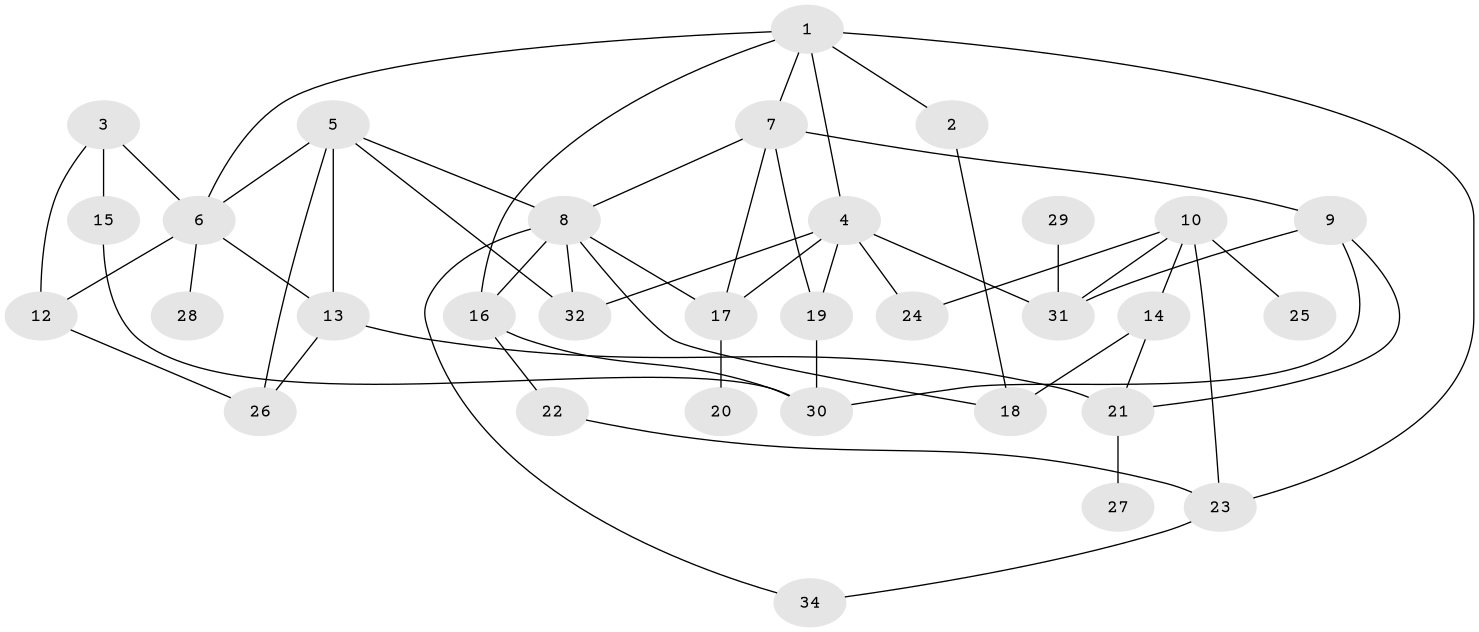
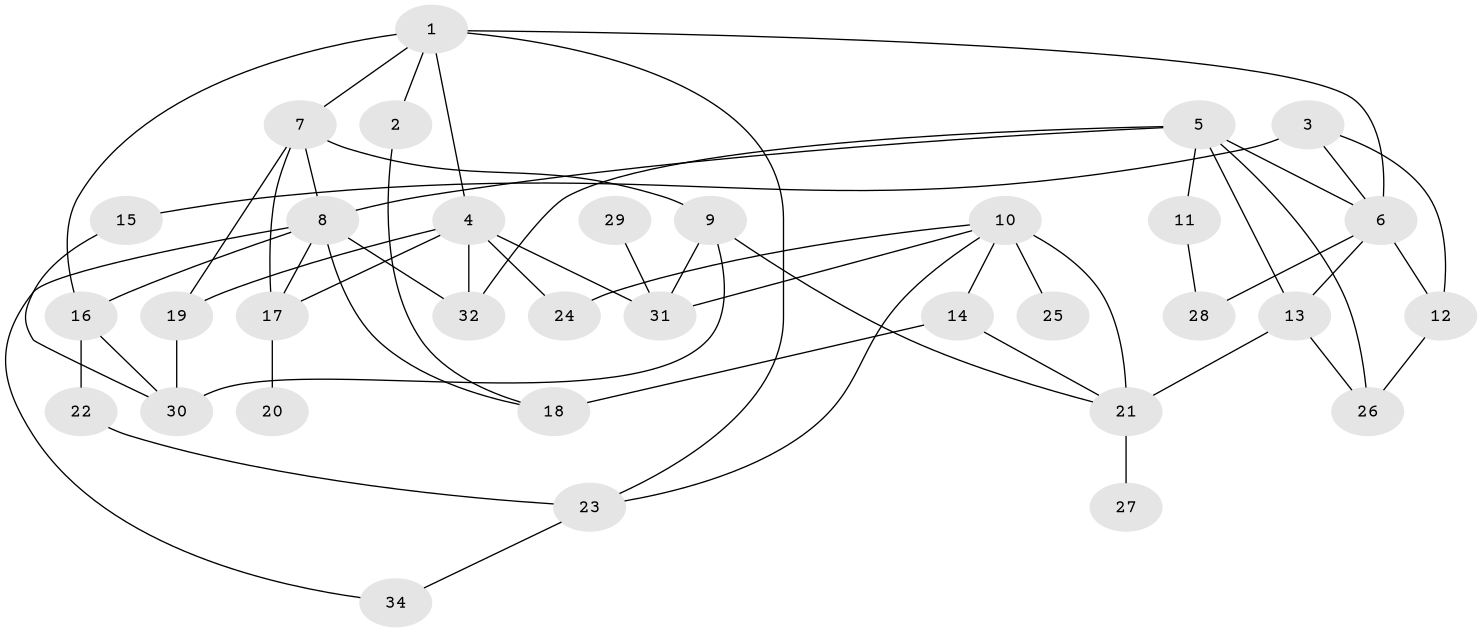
none -> (1184, 220)
none -> (1103, 297)
